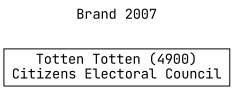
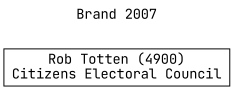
(117, 67) -> (117, 67)
